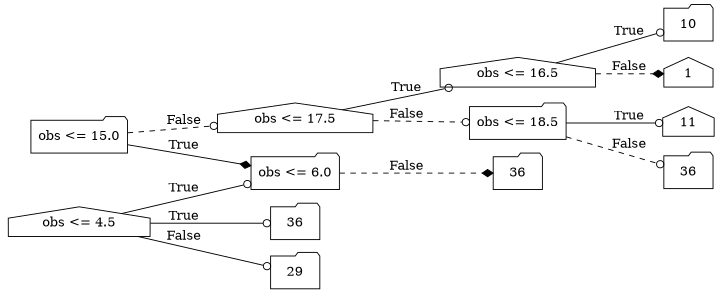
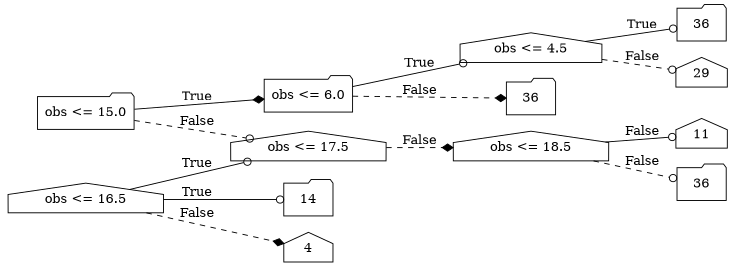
(688, 25) -> (308, 200)
(688, 74) -> (308, 249)
(394, 99) -> (187, 176)
(629, 116) -> (642, 132)
(418, 121) -> (414, 148)
(518, 123) -> (531, 148)
(183, 199) -> (406, 75)
(201, 251) -> (635, 64)
(295, 272) -> (702, 74)
